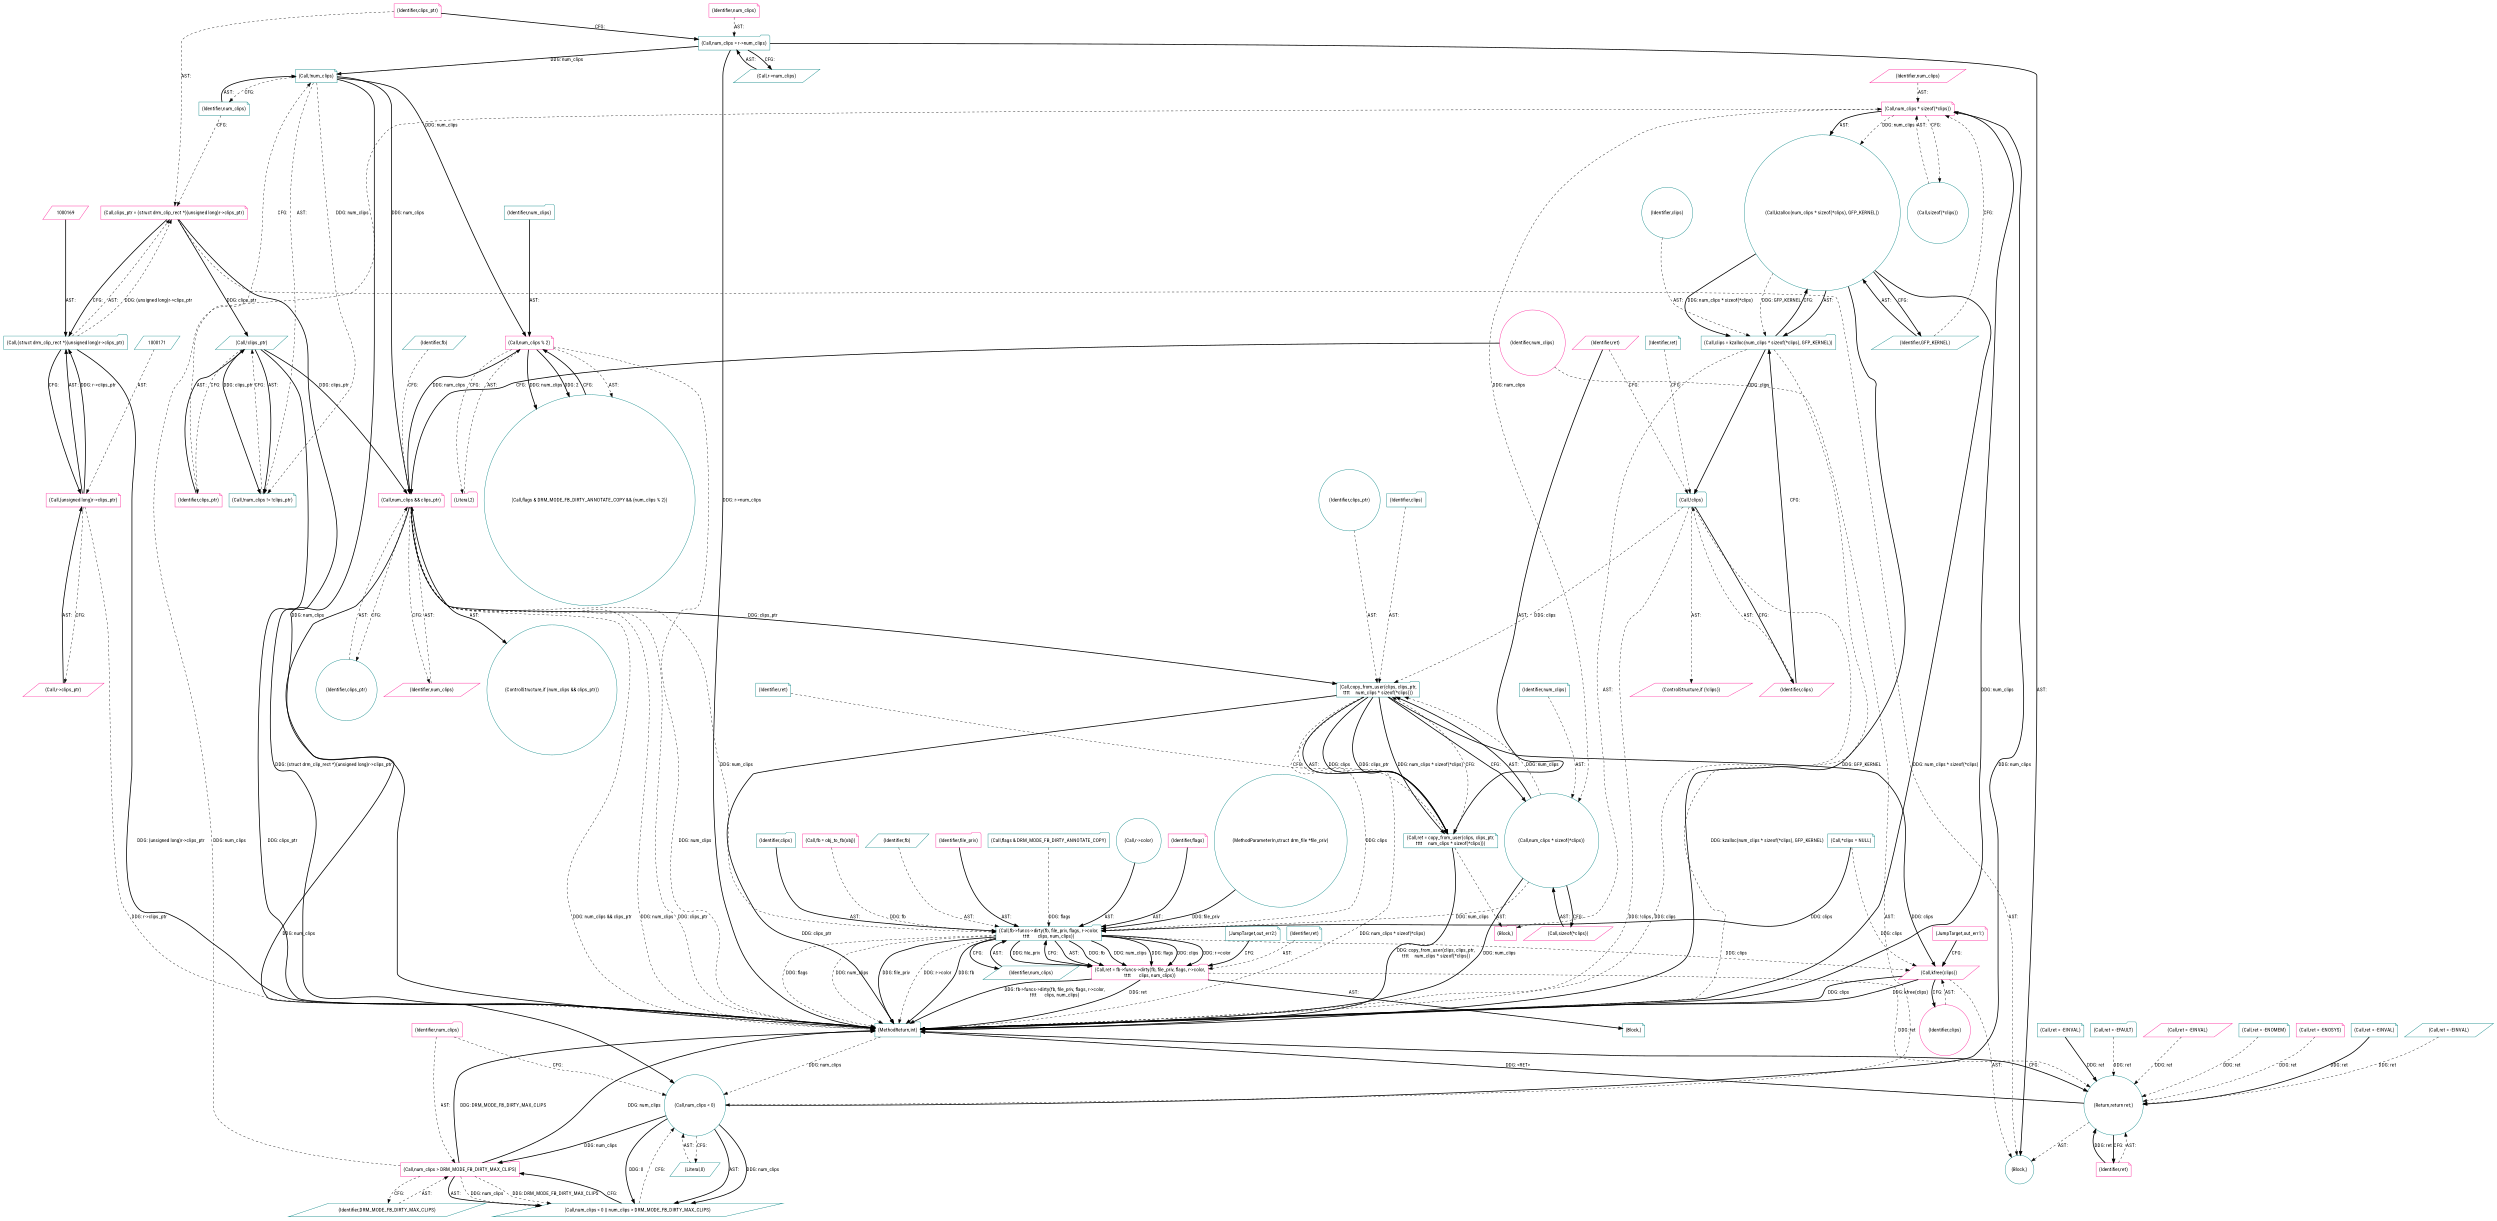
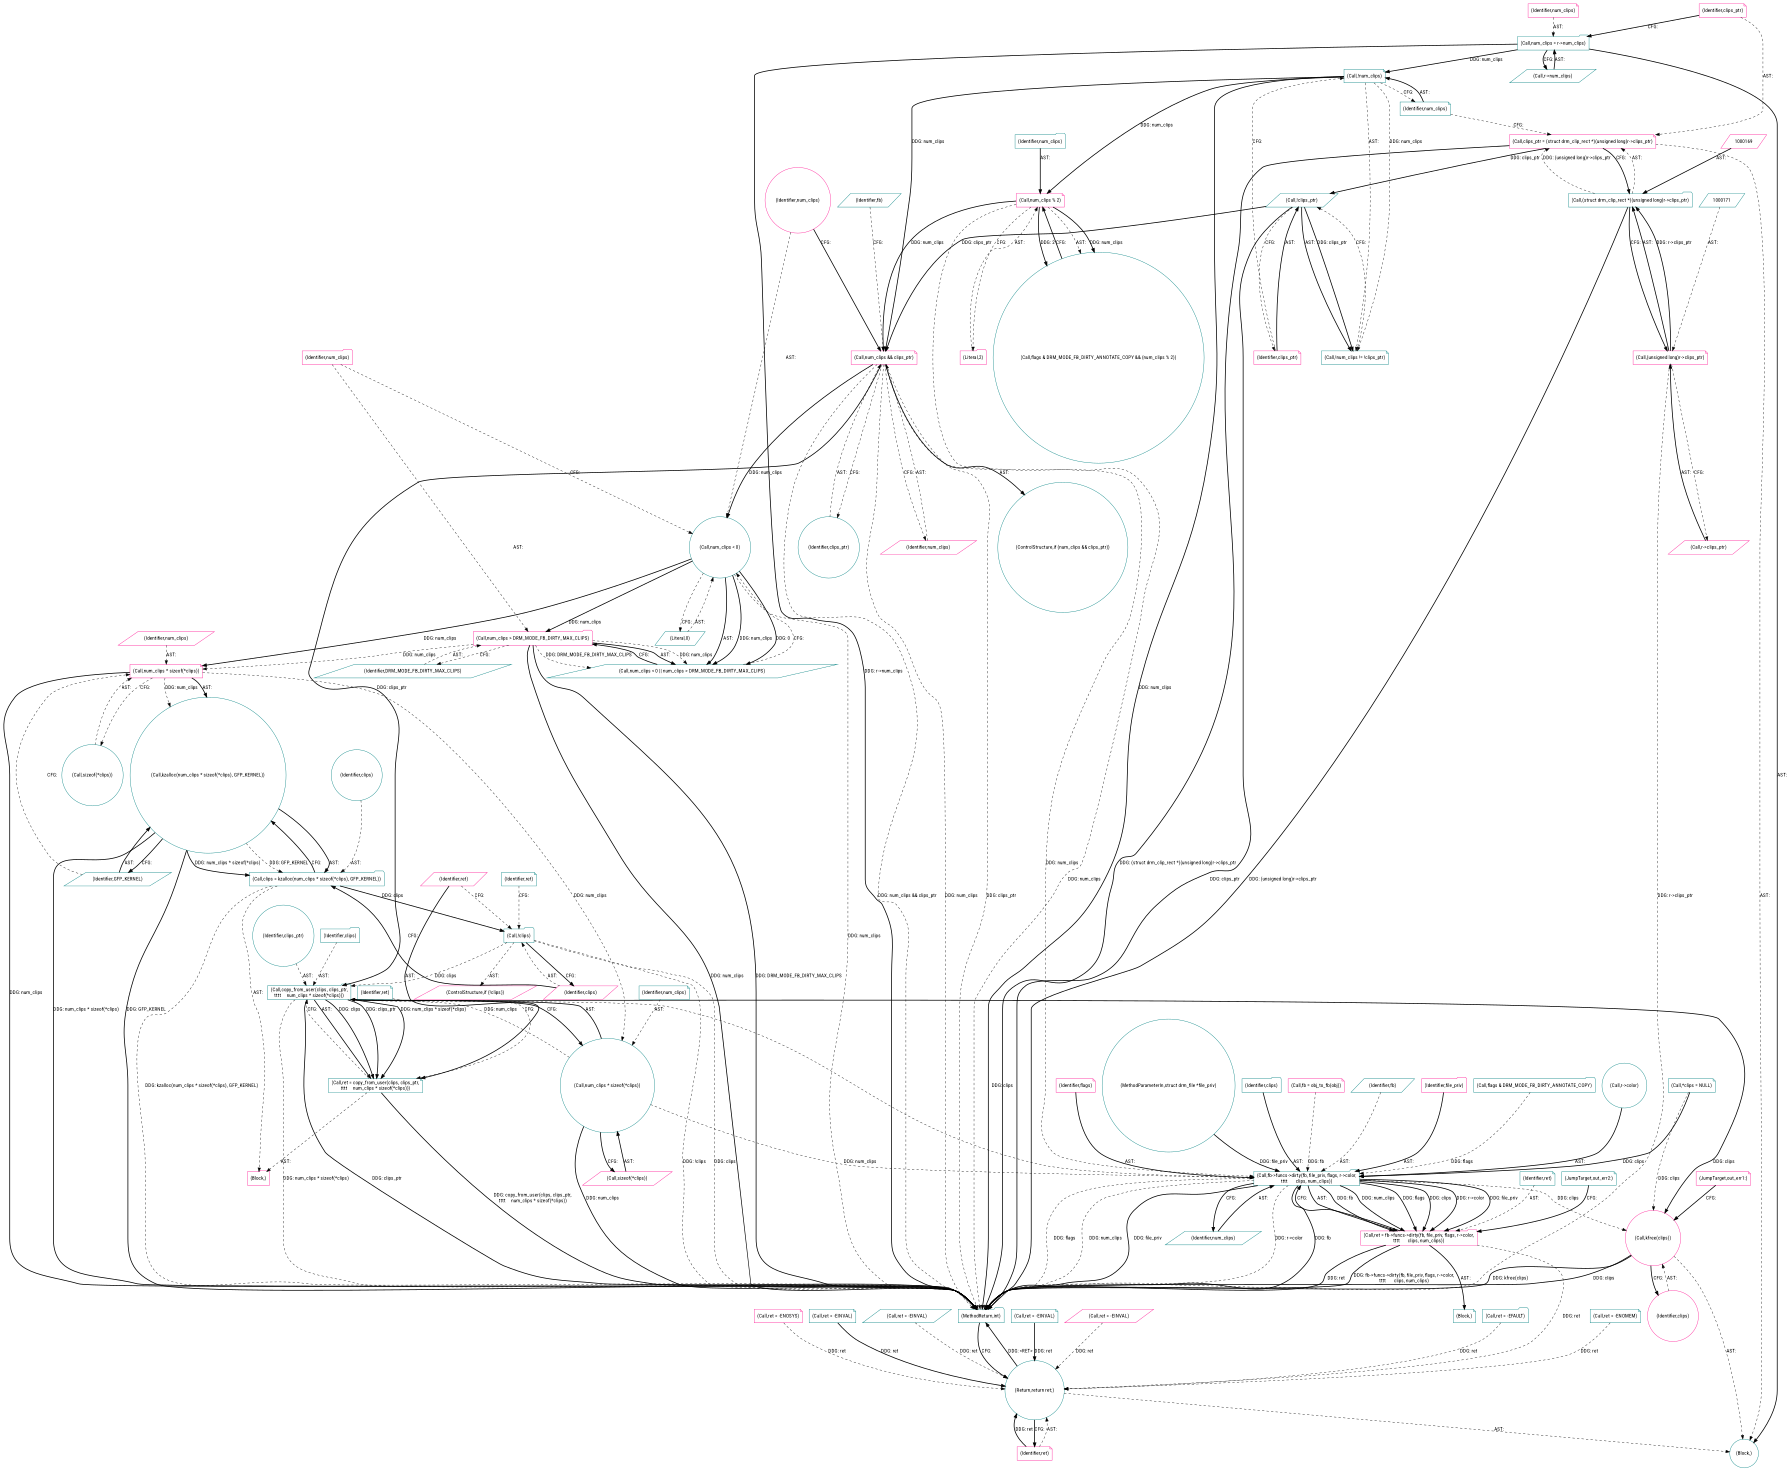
(1939, 973) -> (1653, 1238)
(804, 1065) -> (847, 947)
